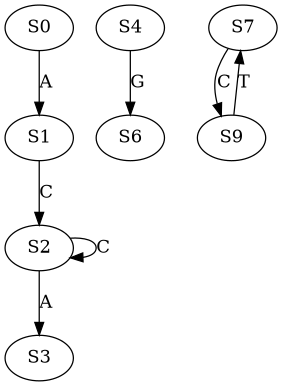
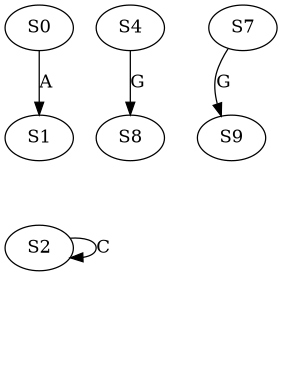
(224, 83) -> (224, 83)
(237, 89) -> none
(130, 138) -> (130, 138)
(39, 187) -> none
(39, 358) -> none
